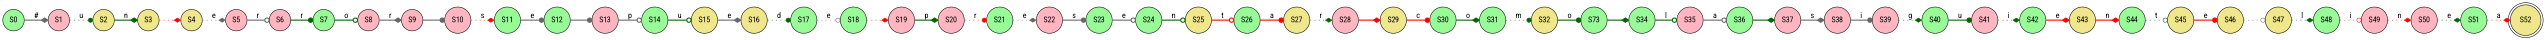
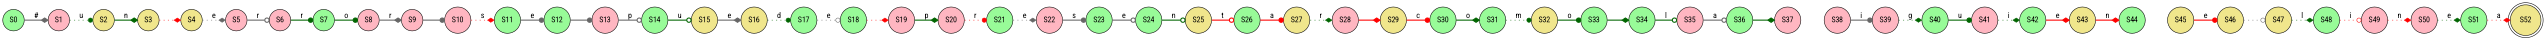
(344, 20) -> (344, 20)
(1594, 20) -> (1594, 20)
(1809, 20) -> none
(2154, 20) -> none
